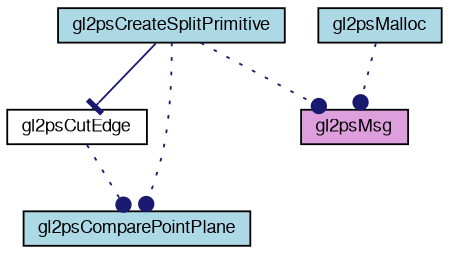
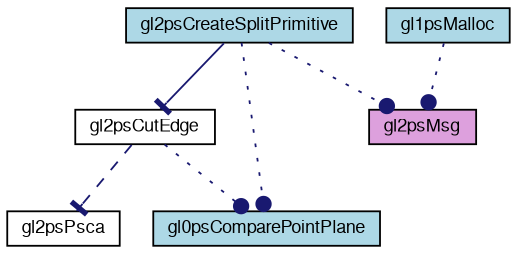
(380, 25) -> (448, 25)
none -> (63, 229)
(137, 229) -> (267, 229)
